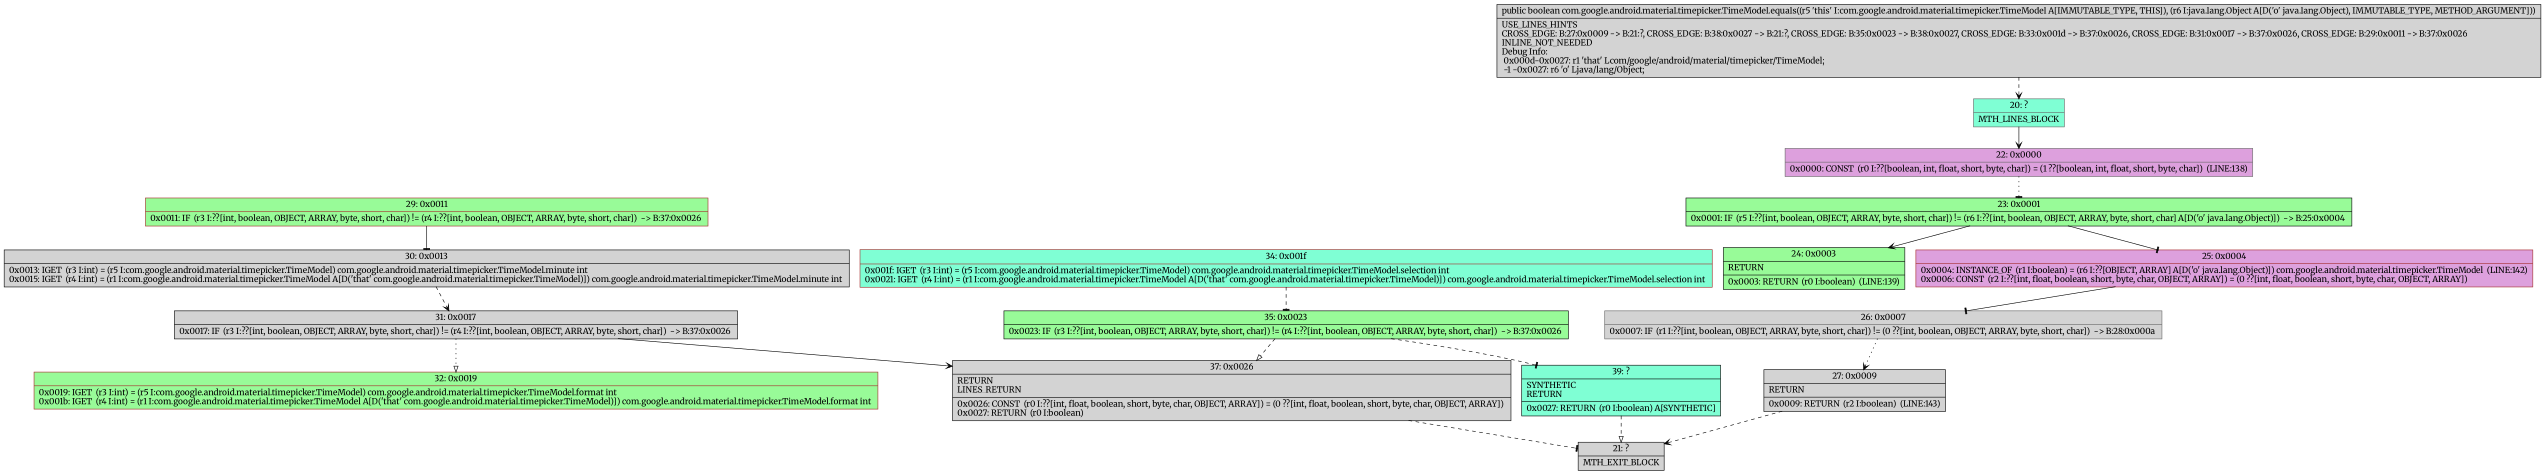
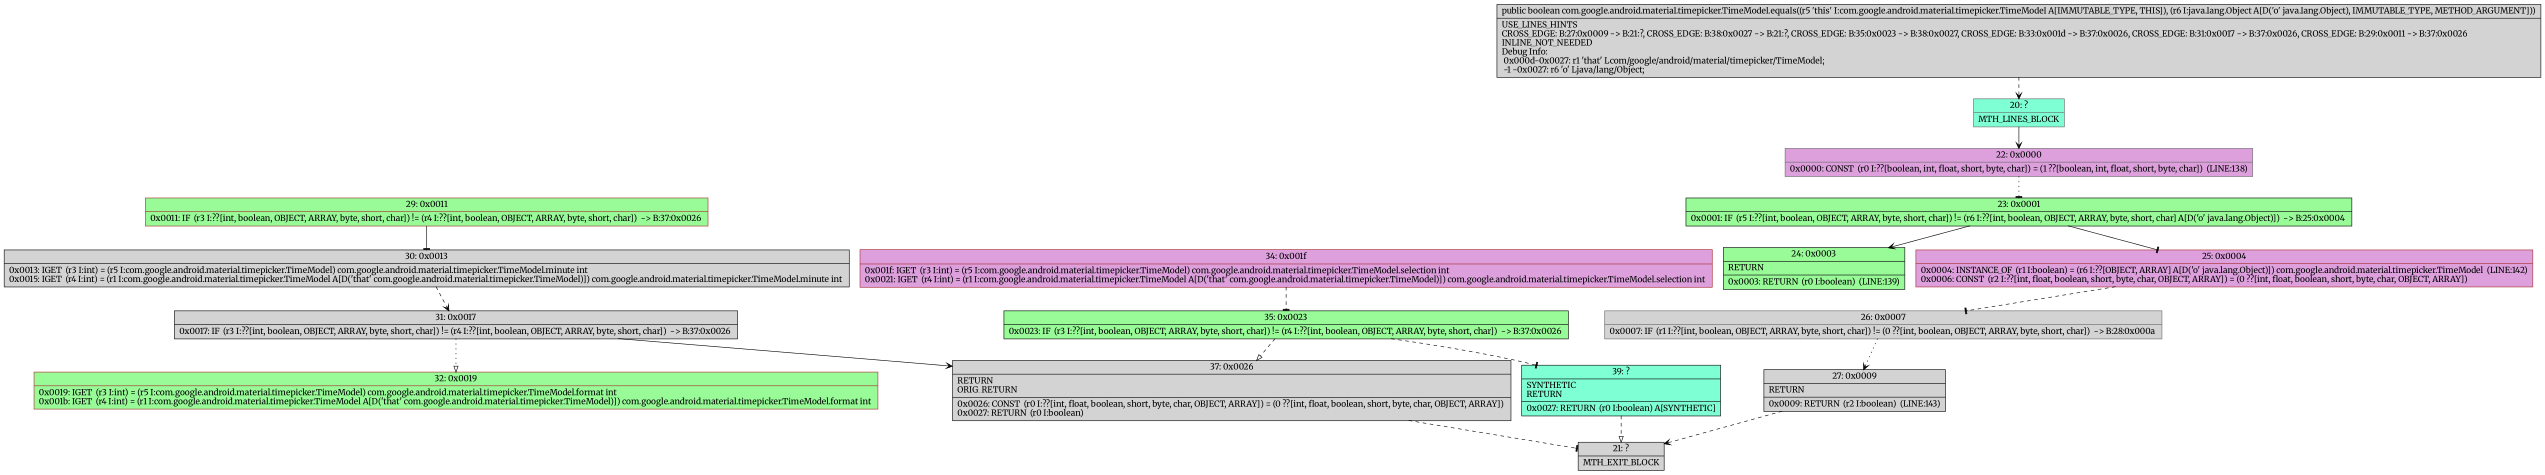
(1286, 268) -> (1286, 268)
(2042, 299) -> (2042, 299)
(989, 390) -> (987, 390)
